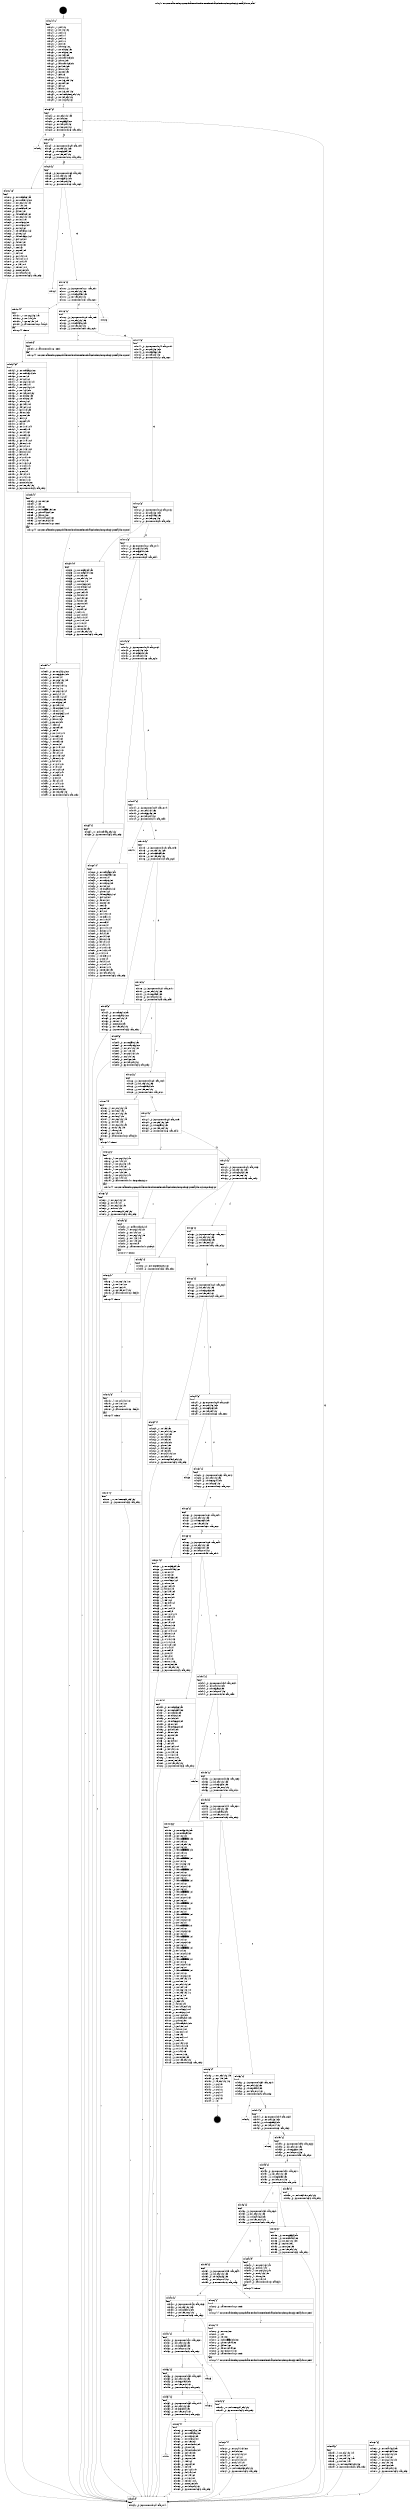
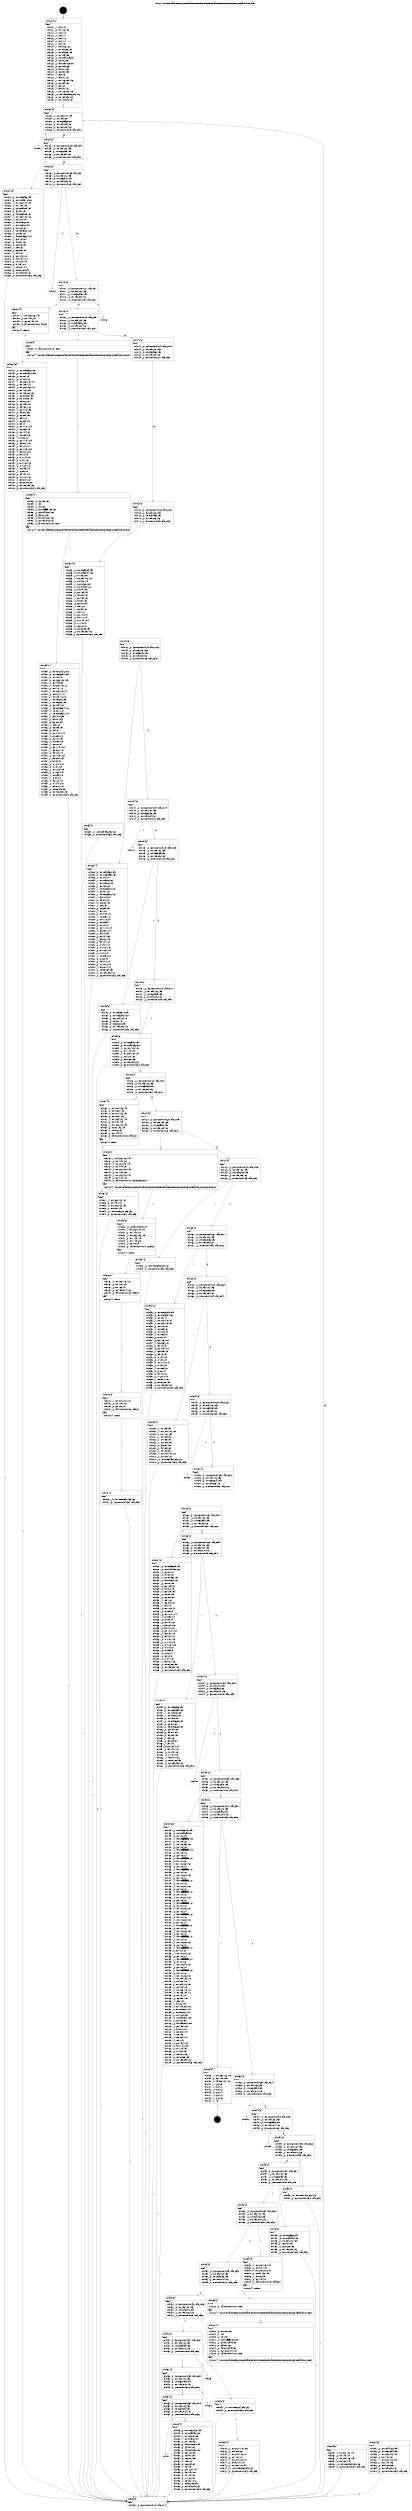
(140, 549) -> none
(155, 1037) -> (139, 1070)
none -> (165, 1347)
(207, 1498) -> none
